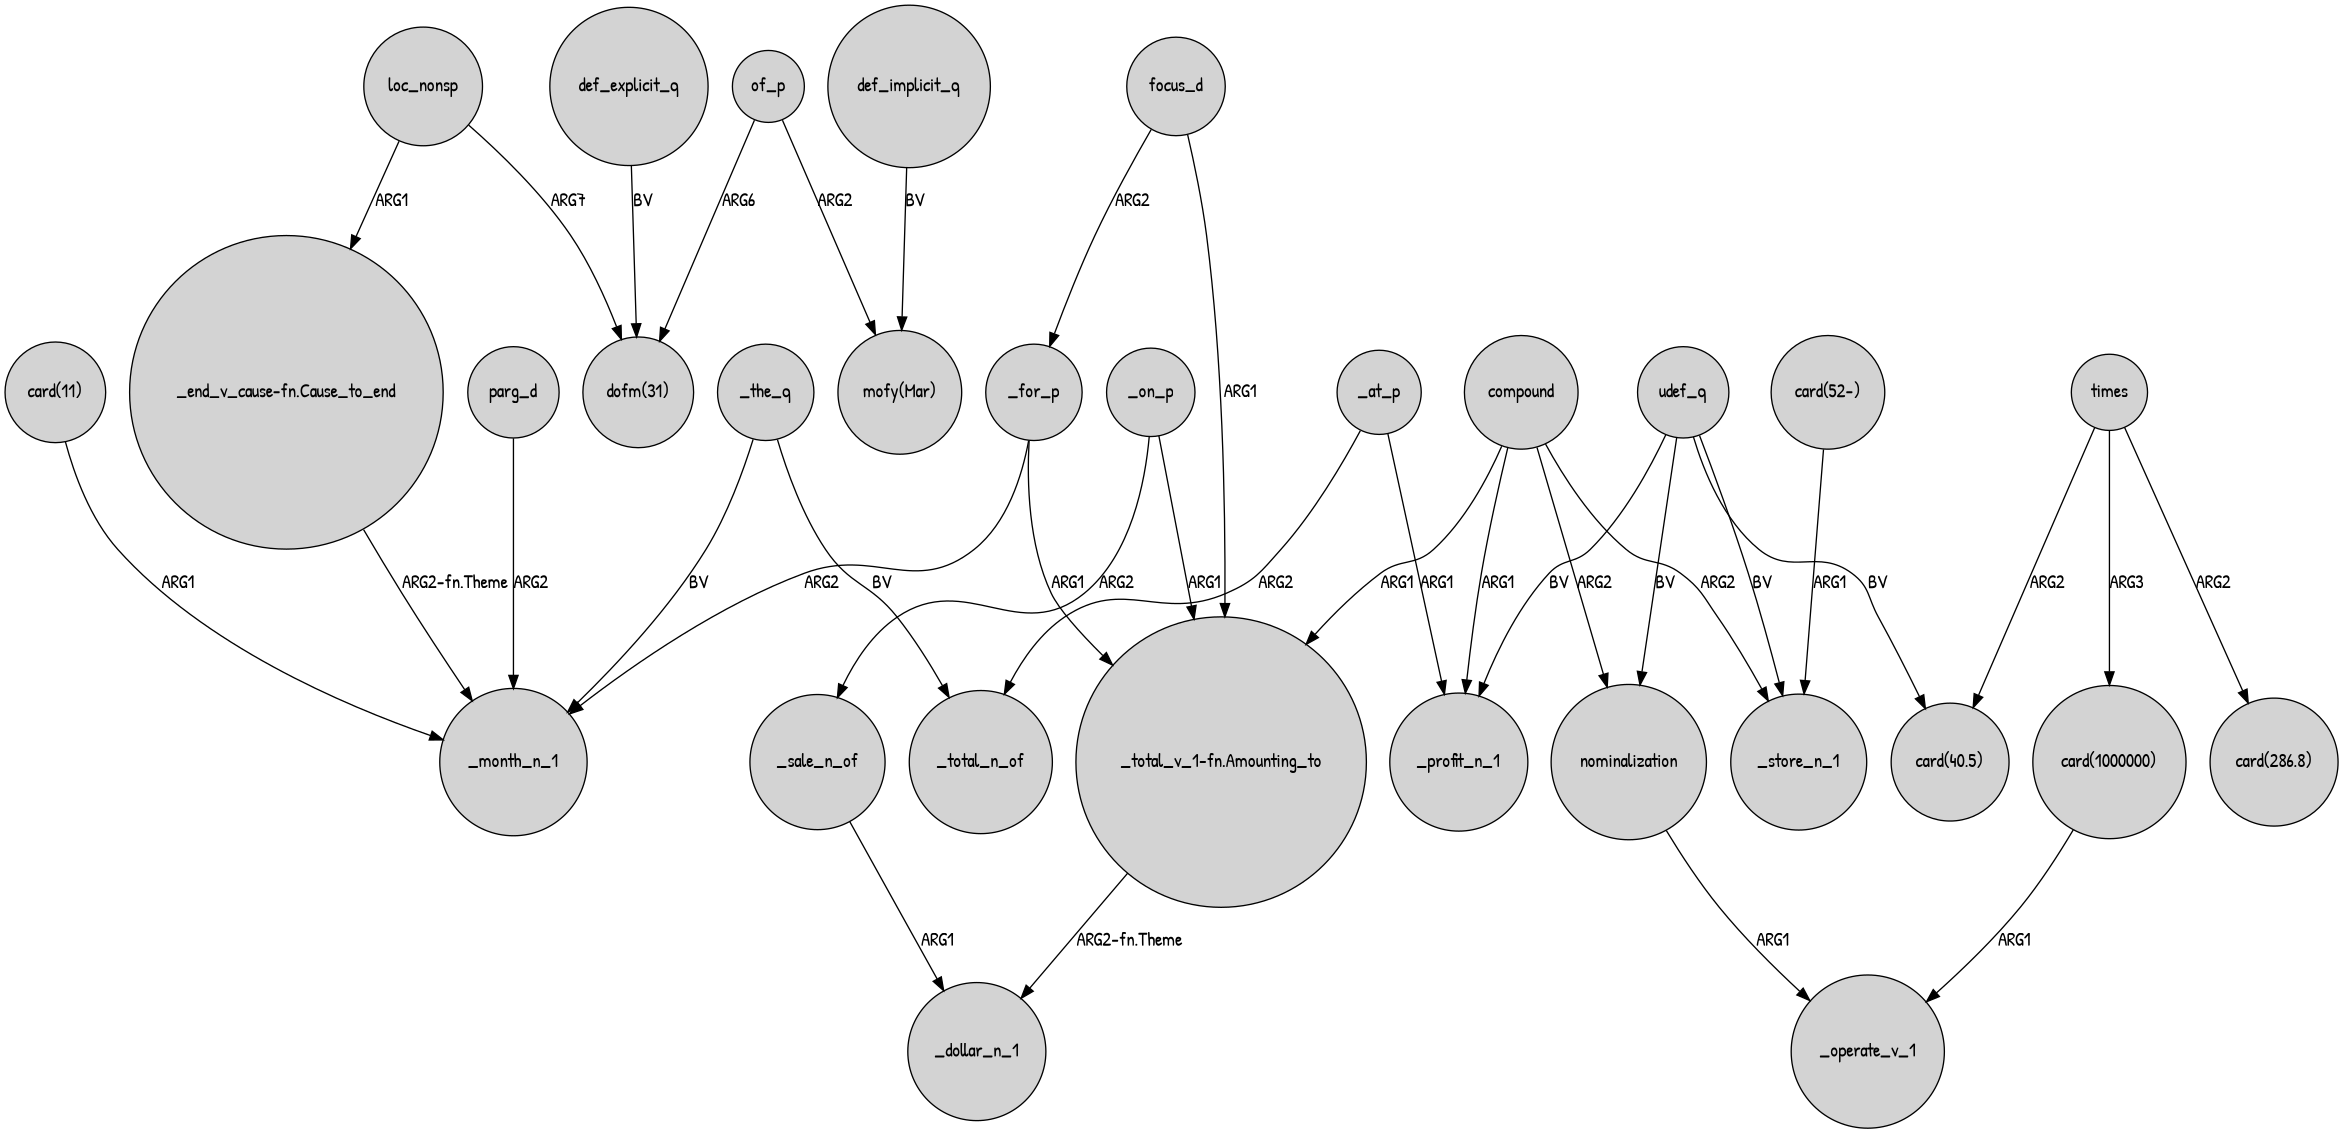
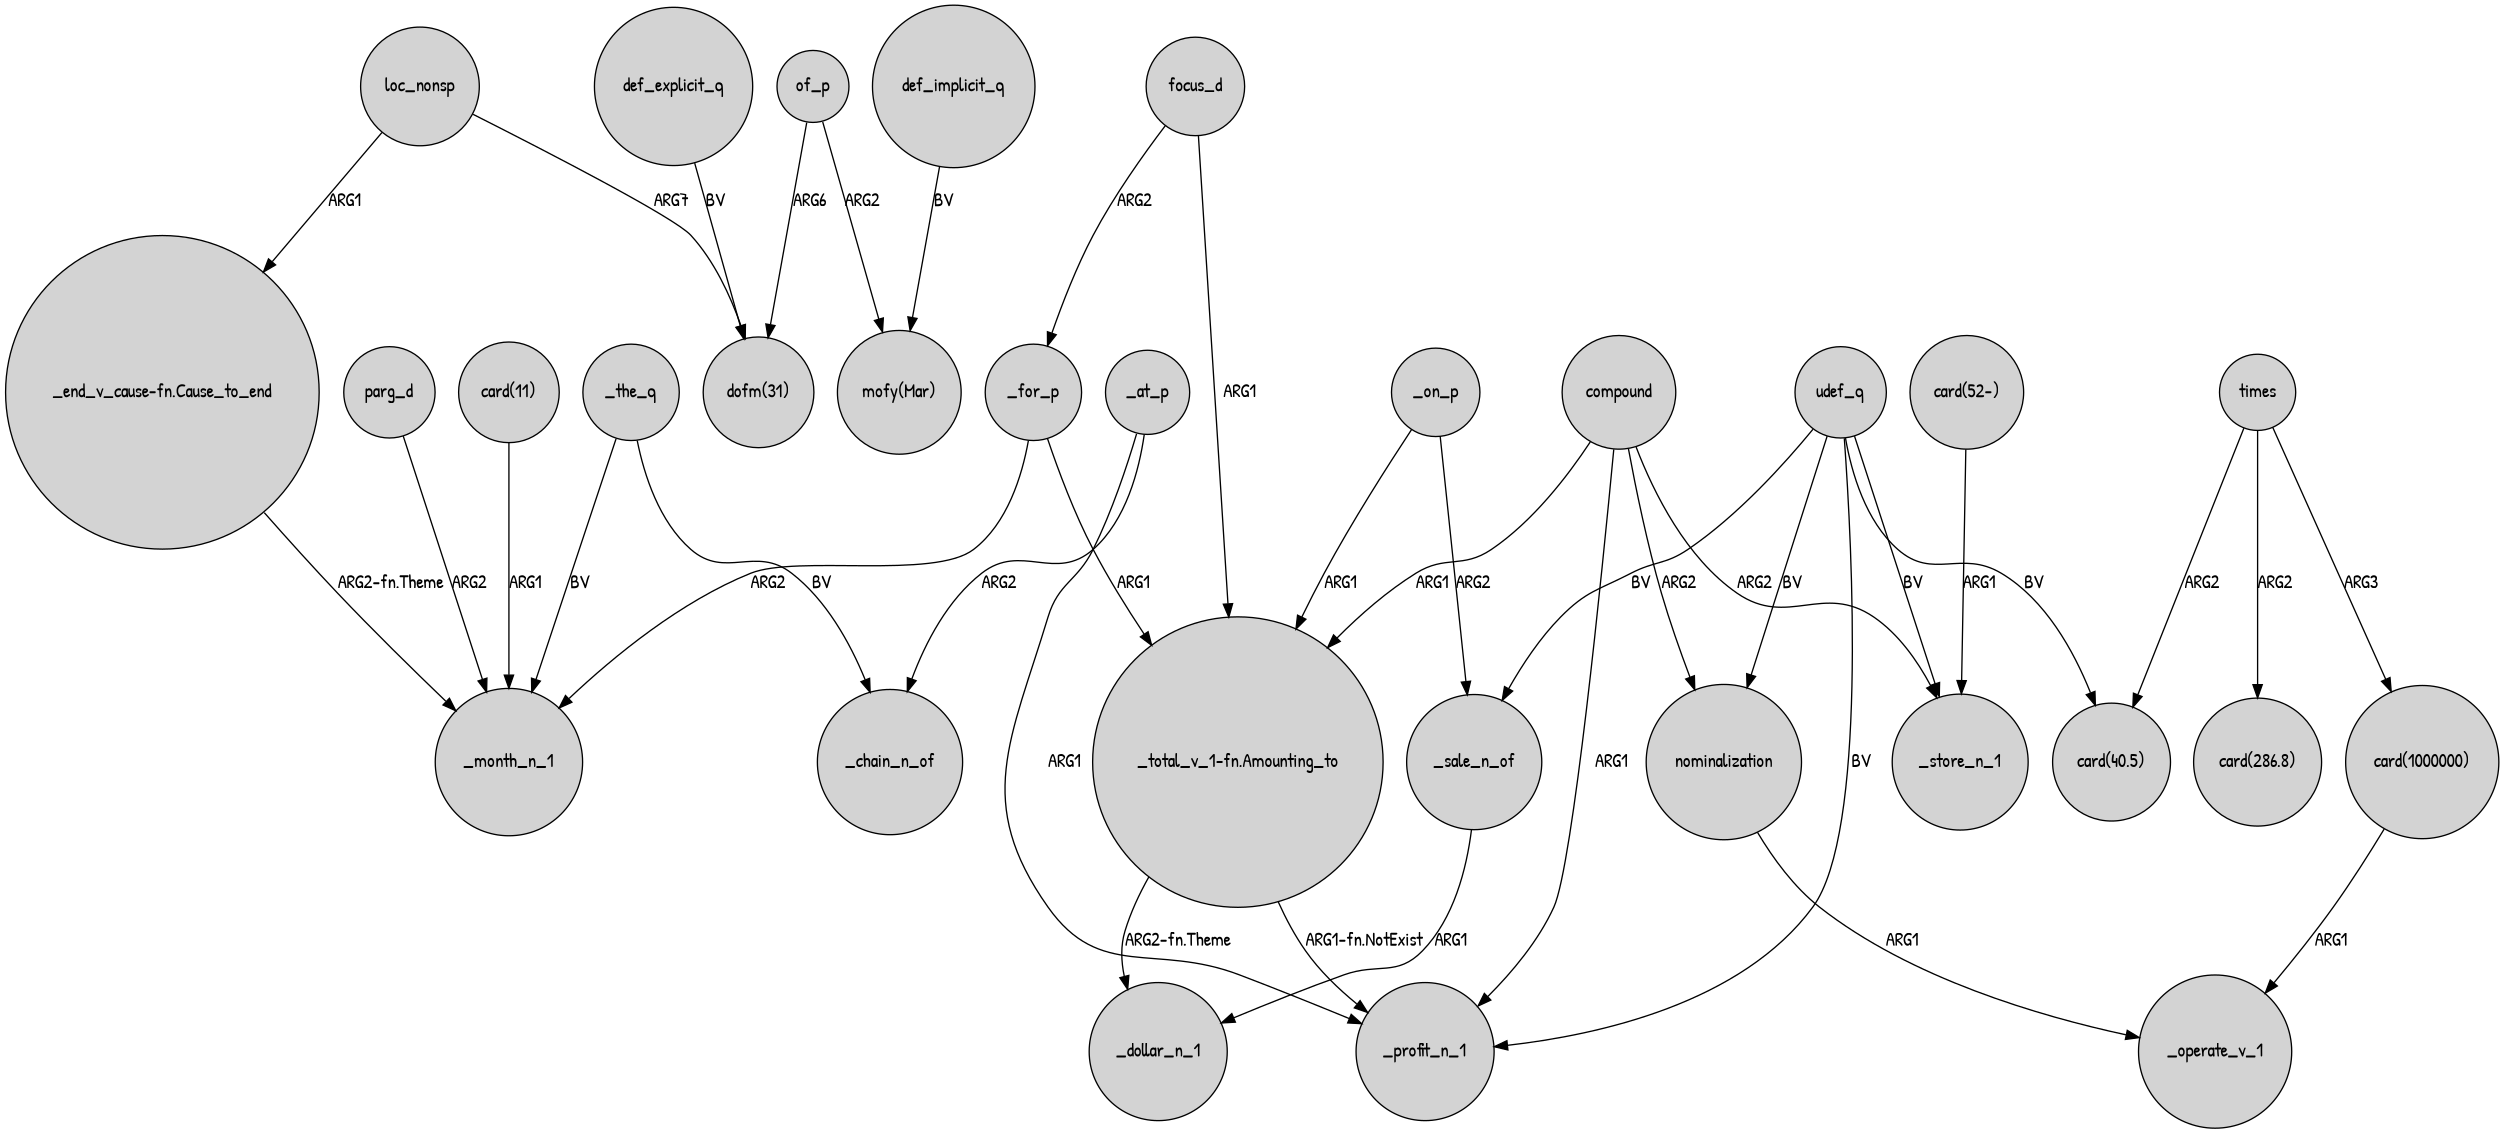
none -> (1670, 559)
(981, 762) -> (890, 762)
none -> (1311, 958)
